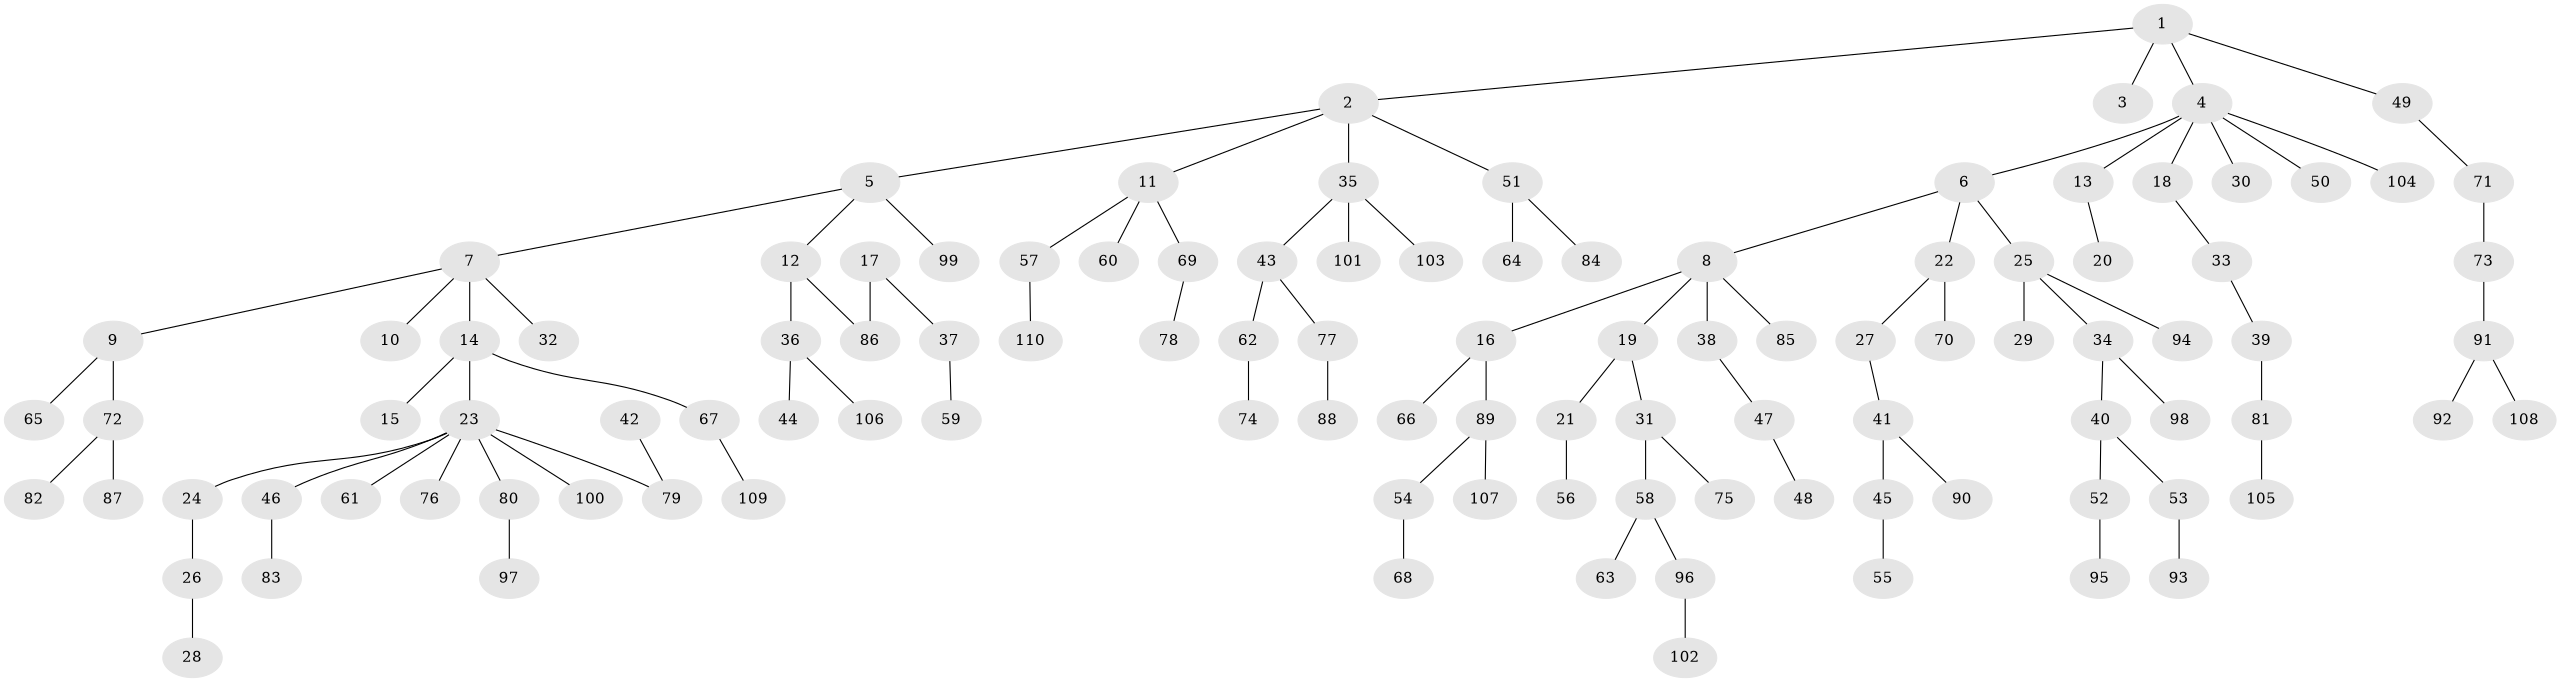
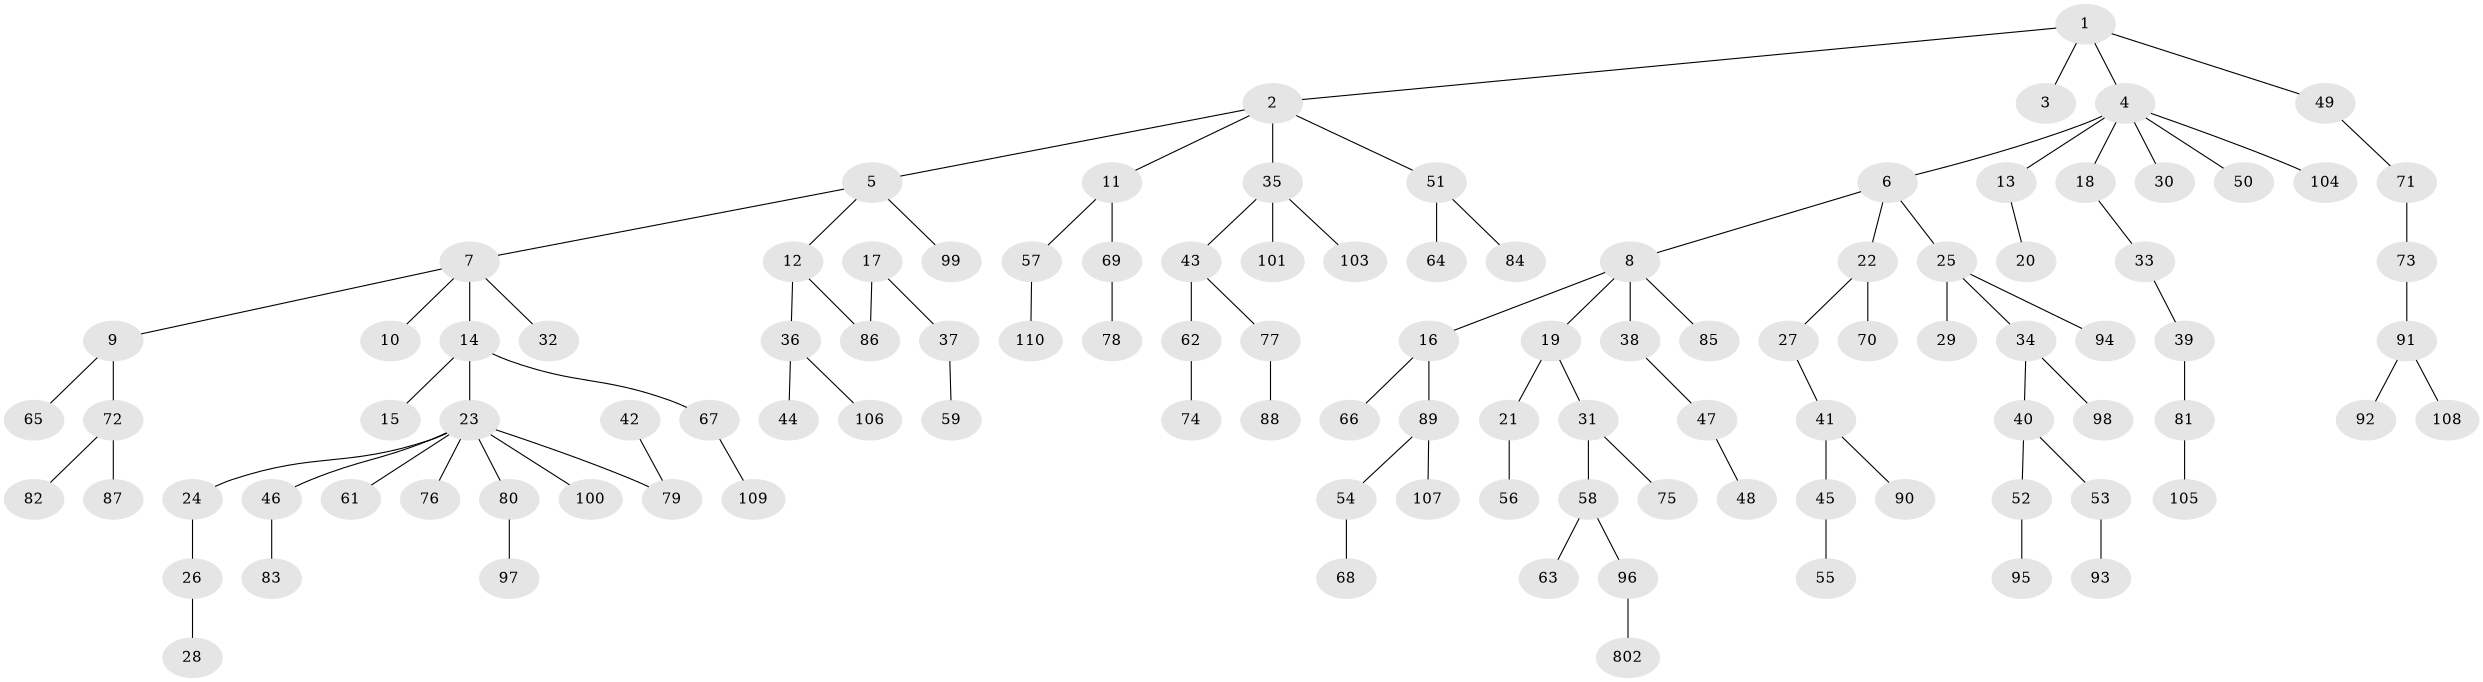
(1109, 262) -> none
(1685, 658) -> (1628, 658)
